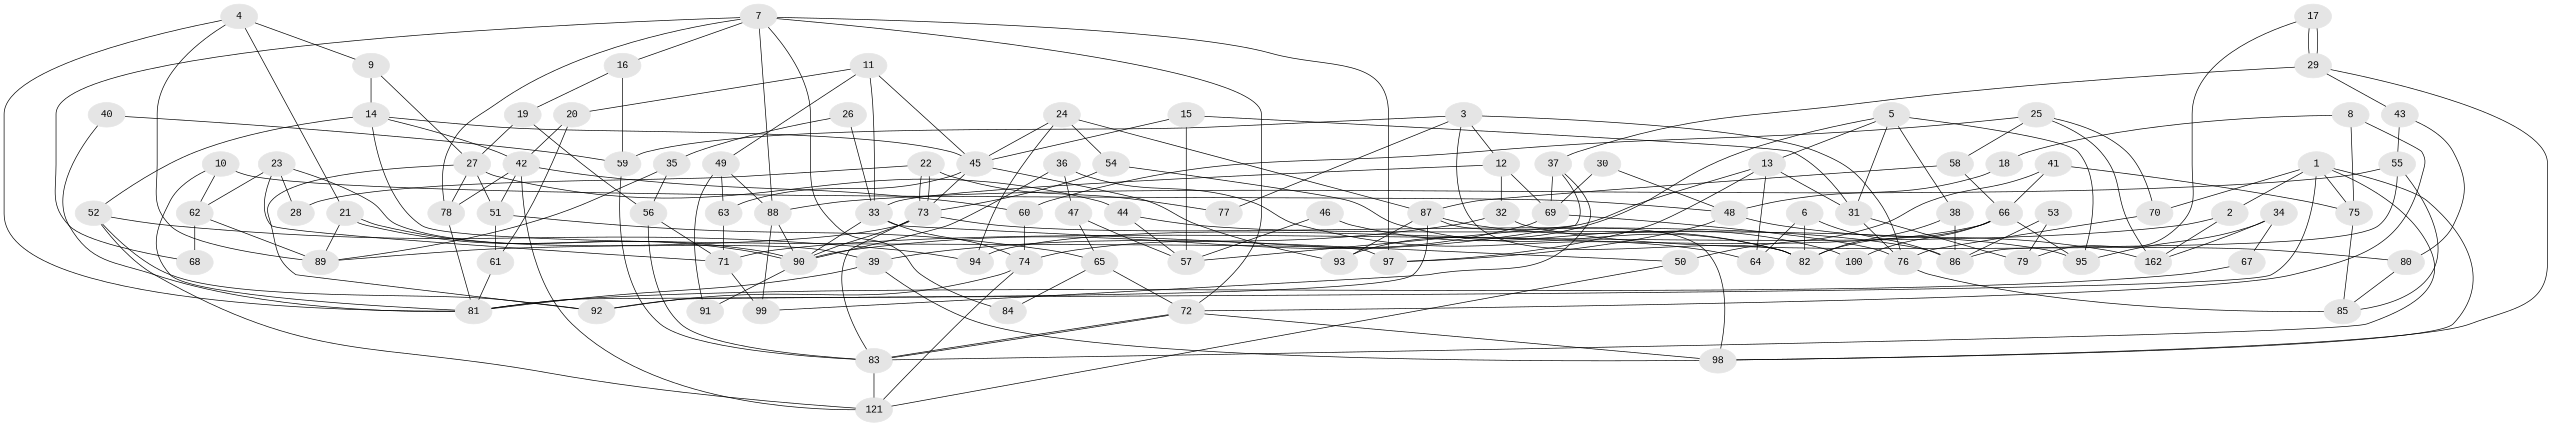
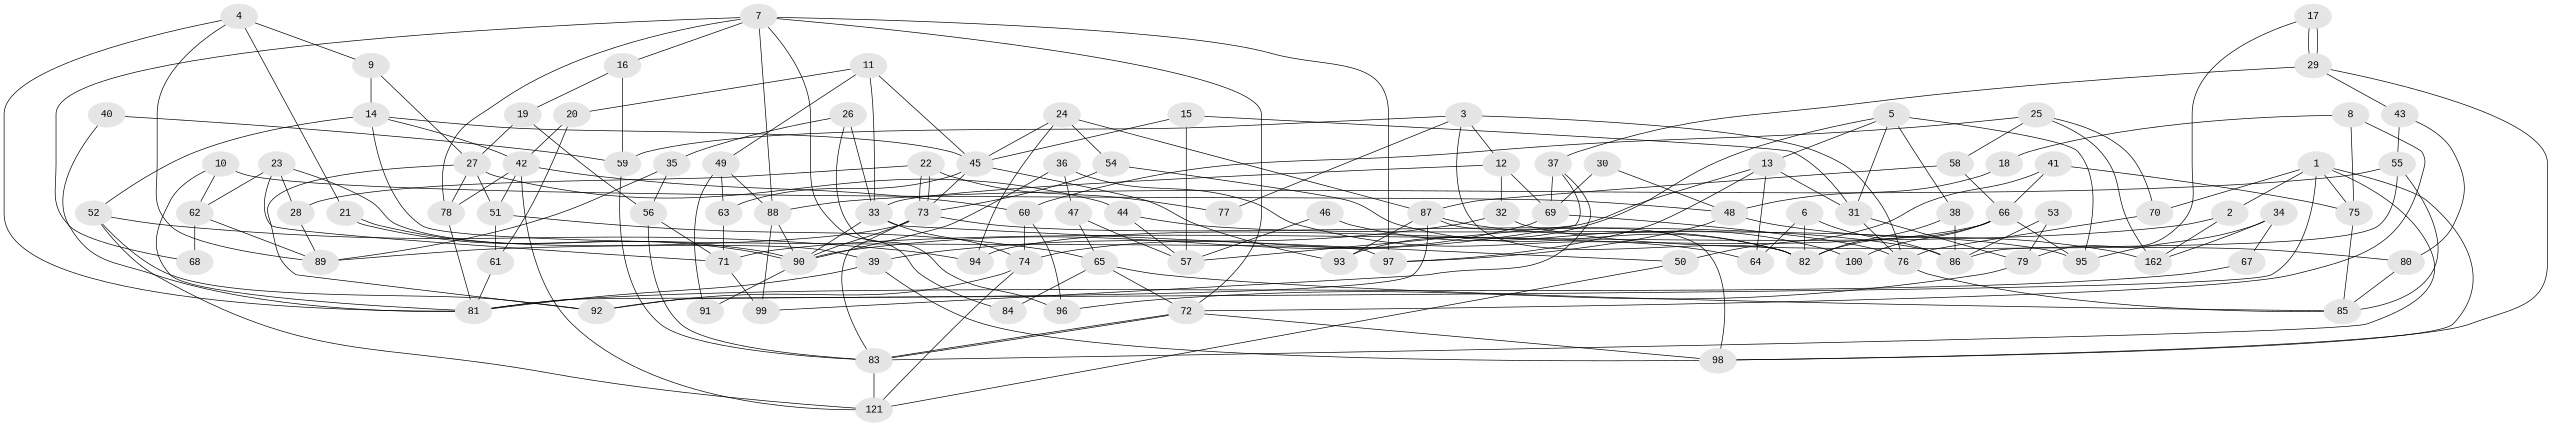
(331, 240) -> (309, 240)
none -> (1871, 304)
none -> (1062, 312)
